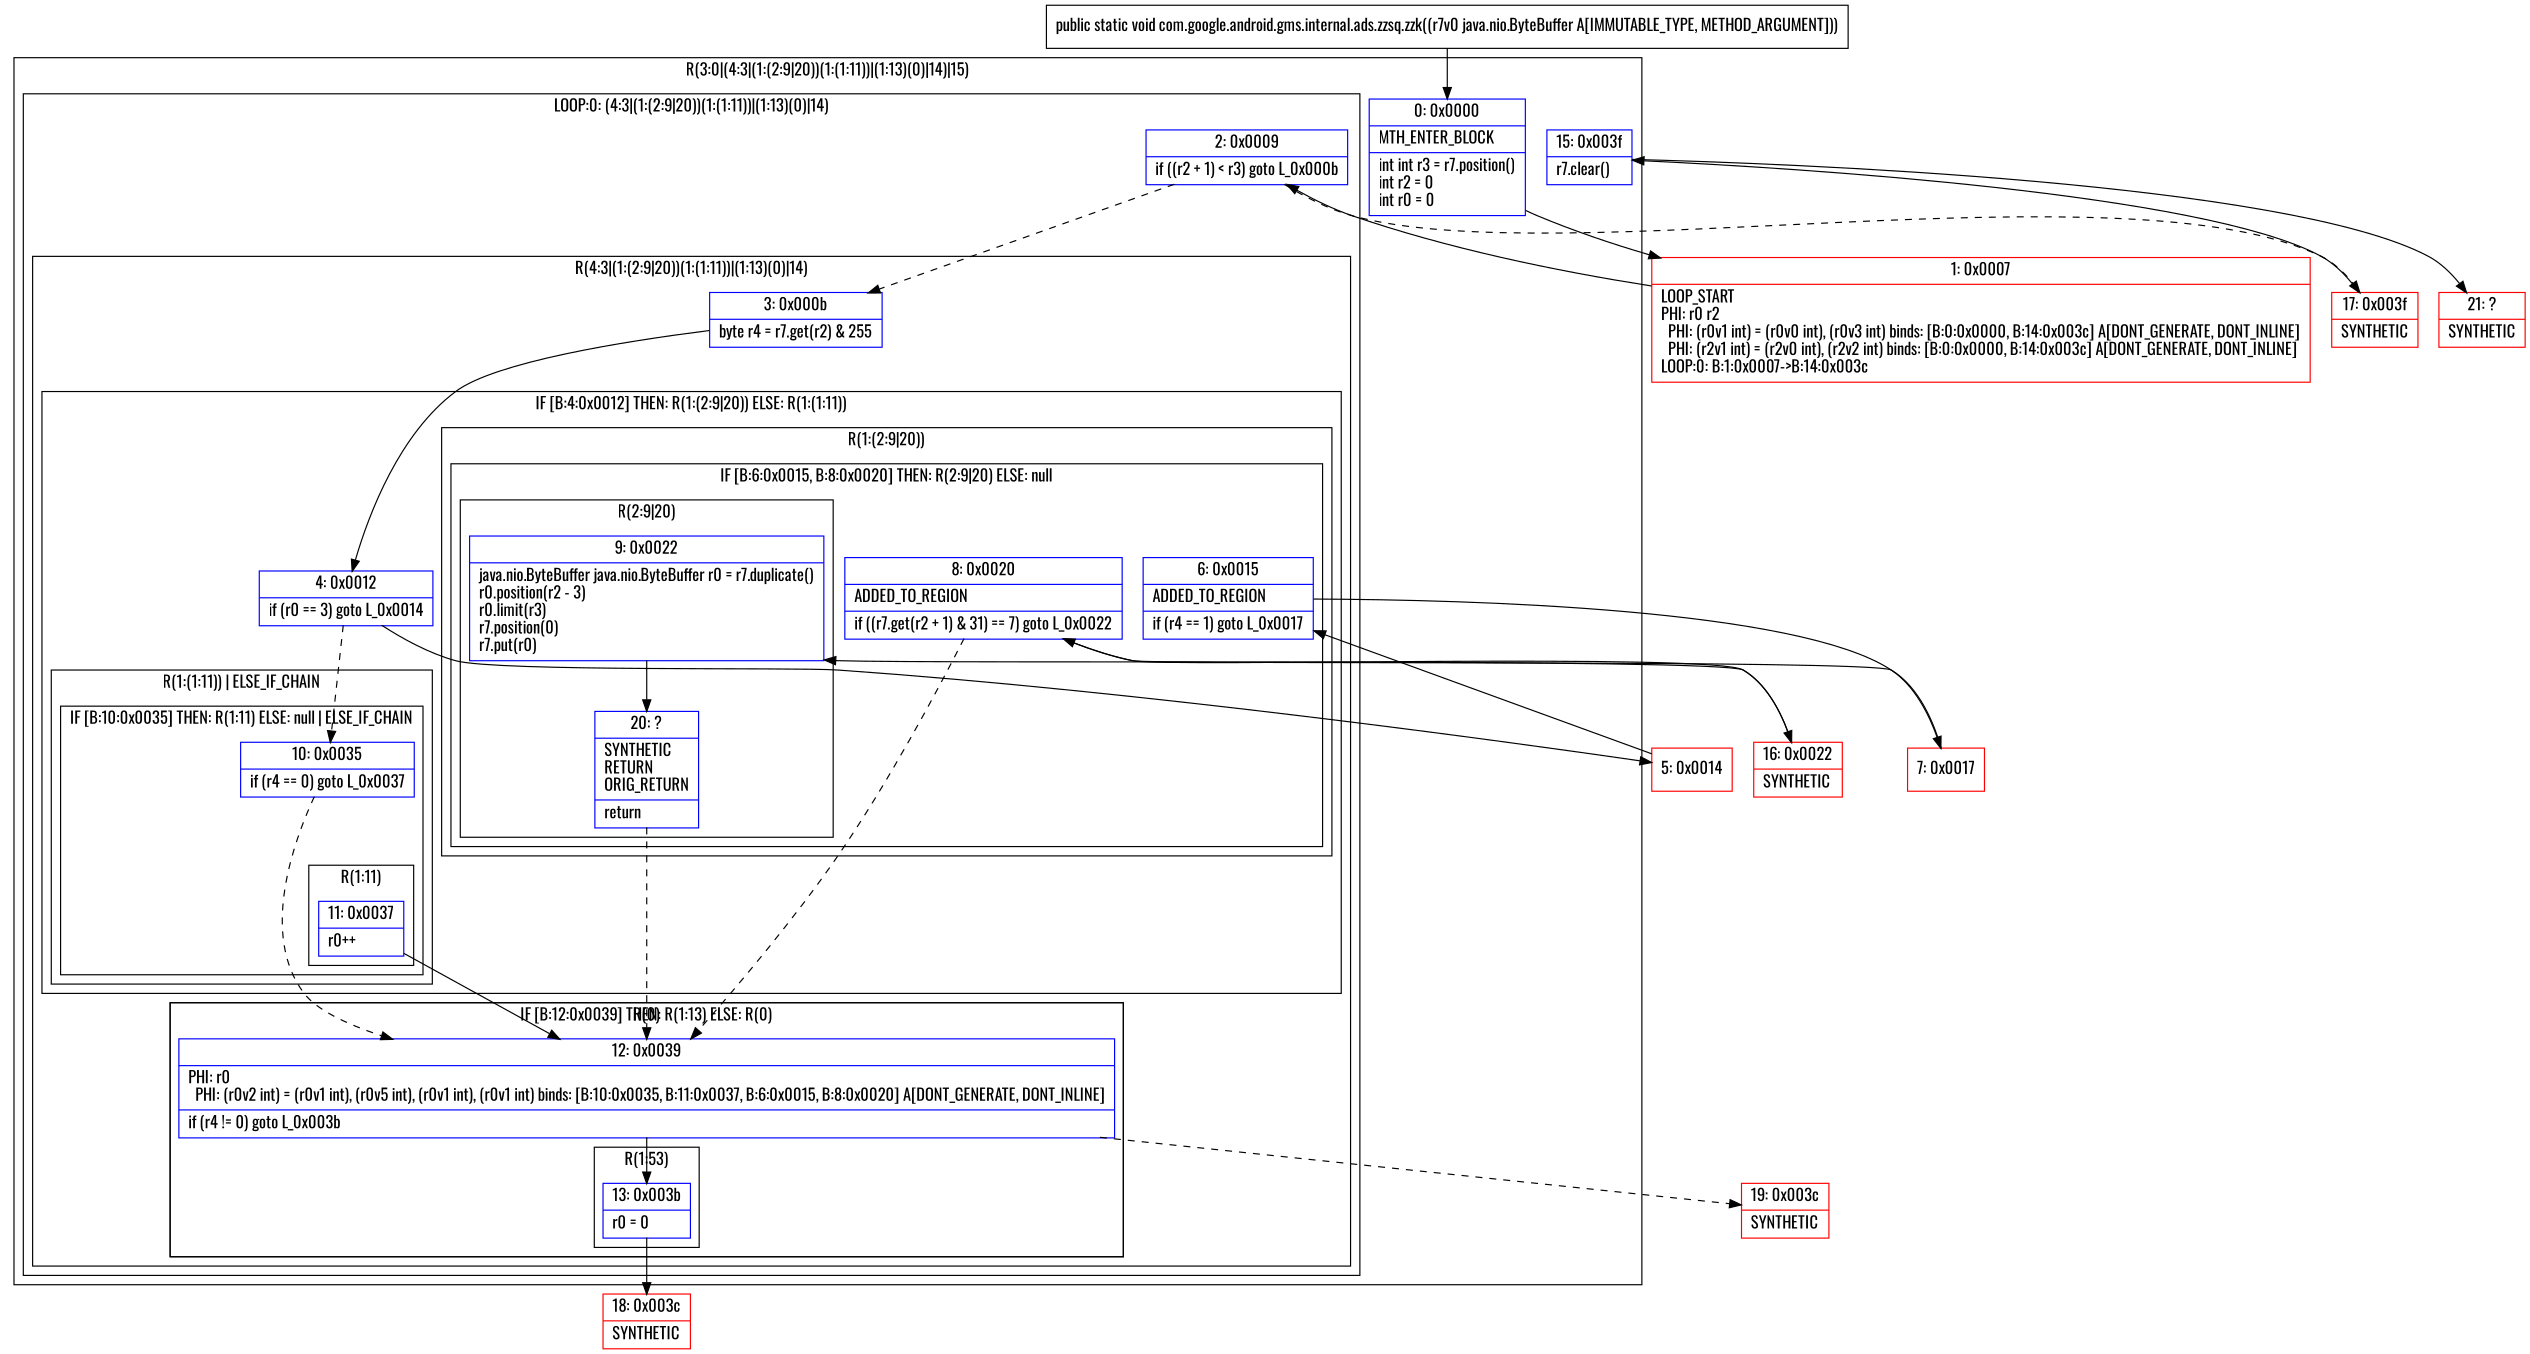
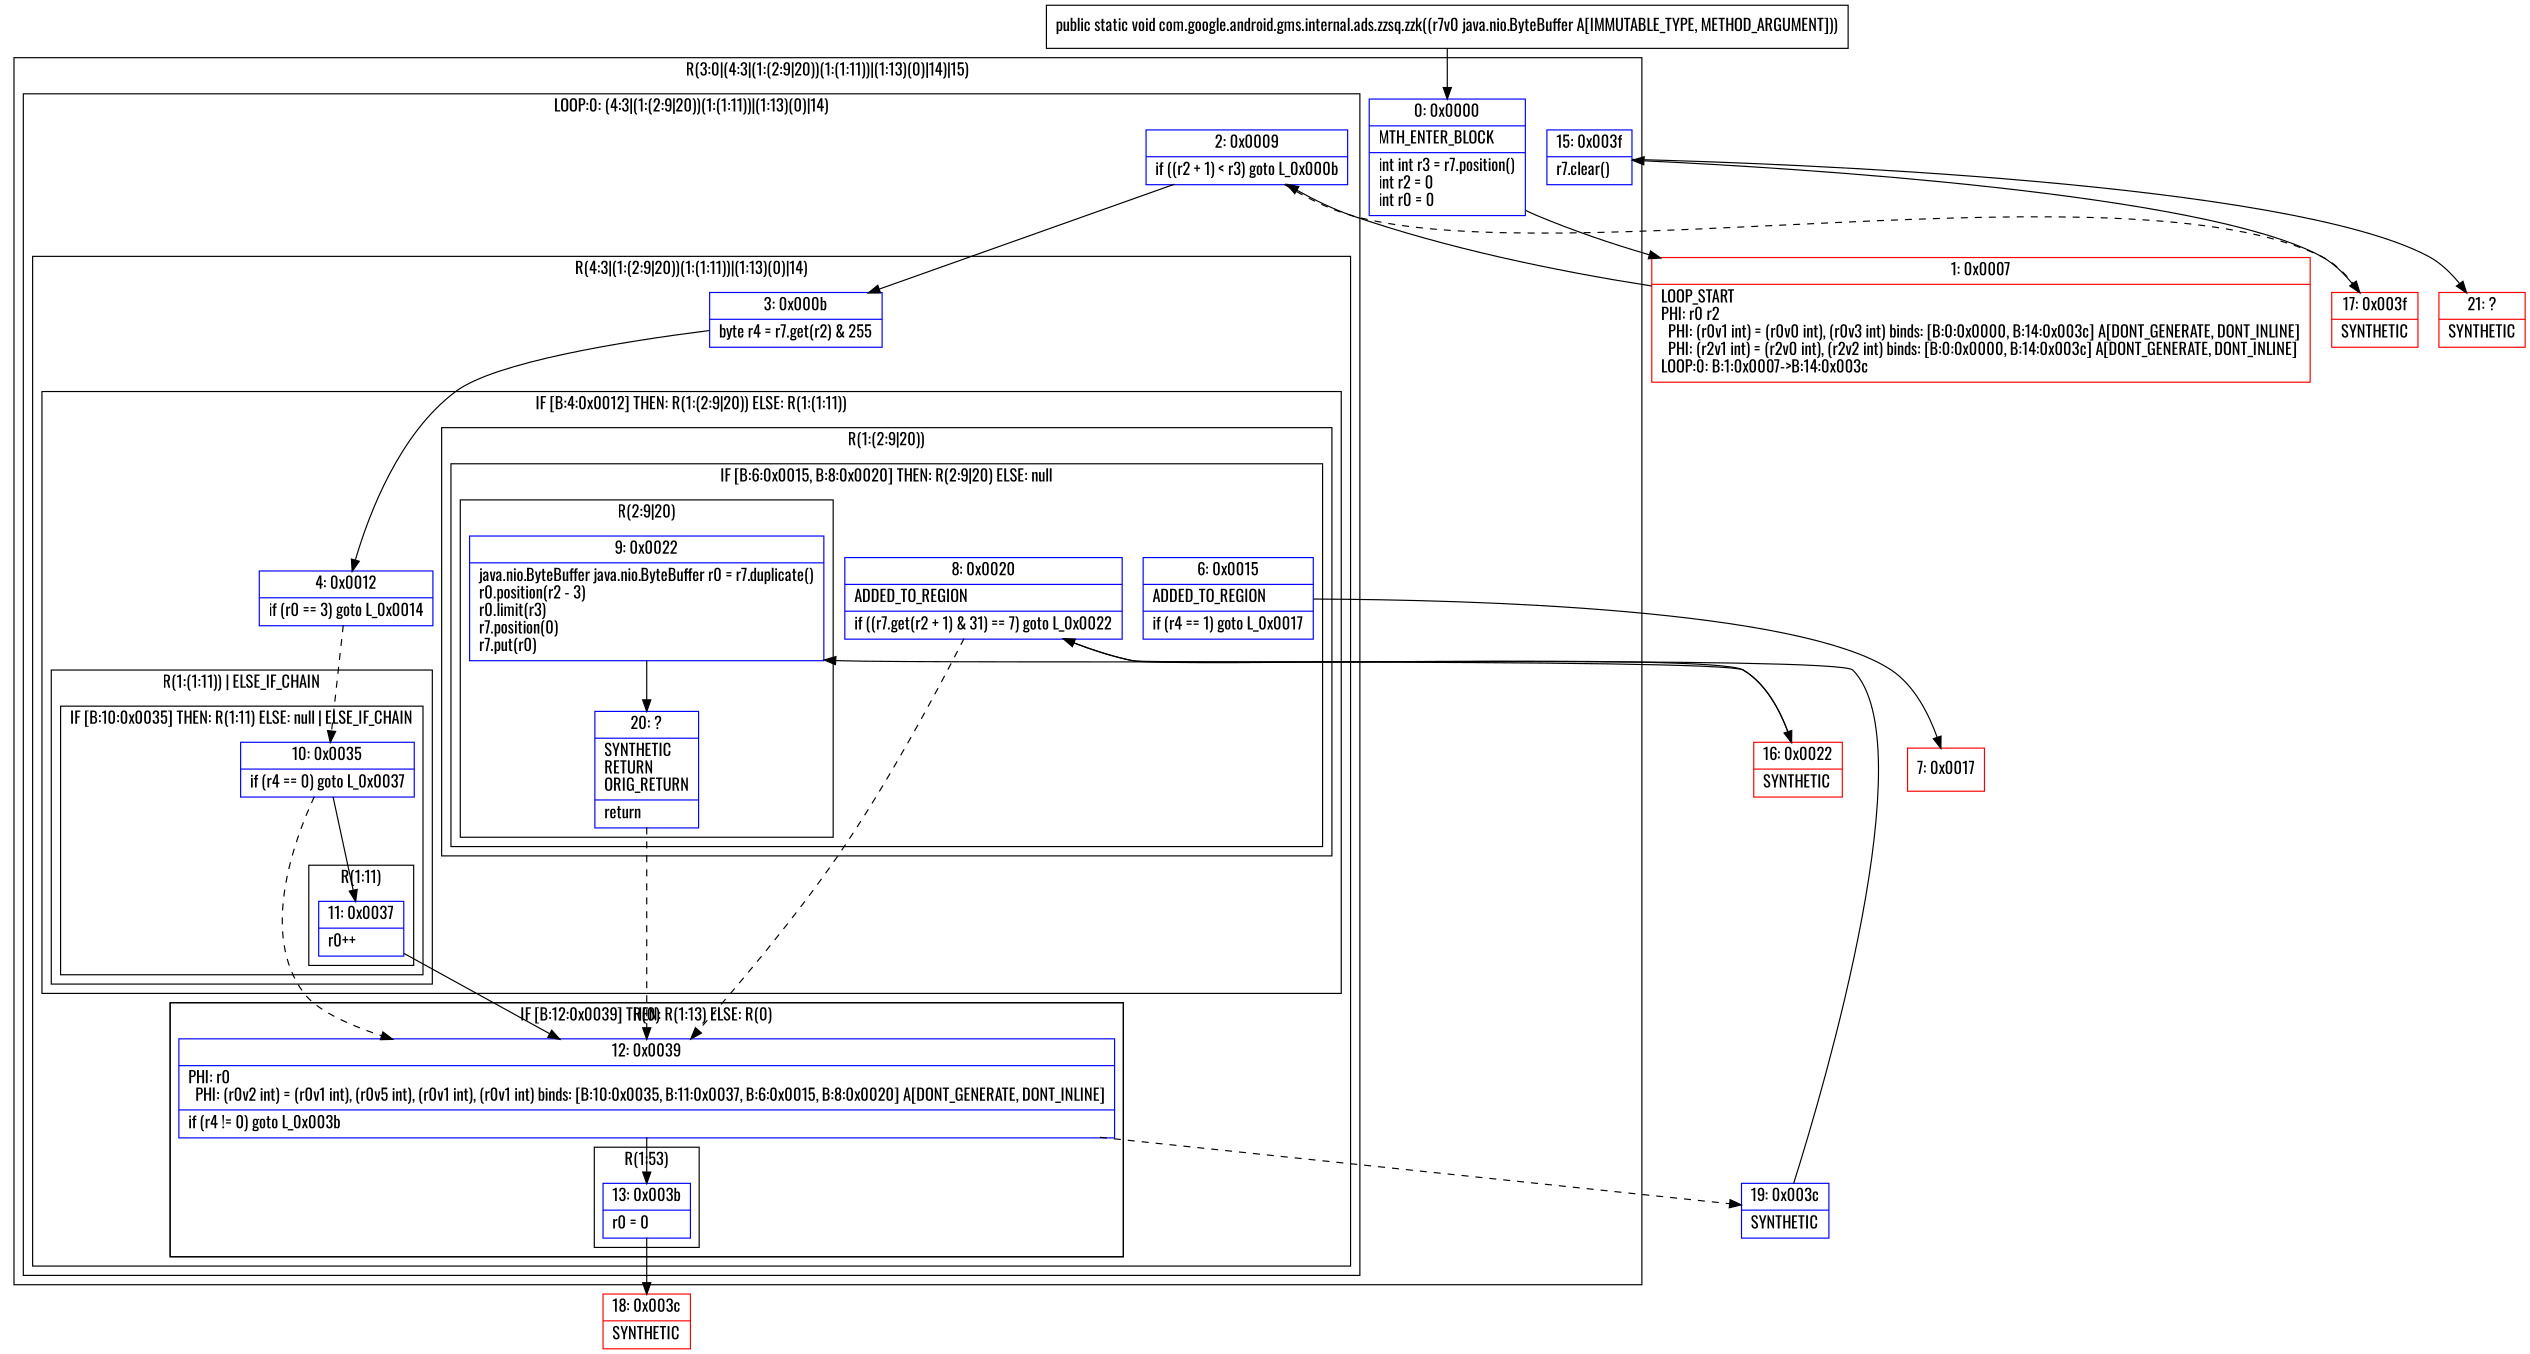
(1027, 237) -> (1027, 237)
(1758, 665) -> (1759, 664)
(1692, 770) -> none
none -> (343, 843)
(1785, 1211) -> (1785, 1211)
